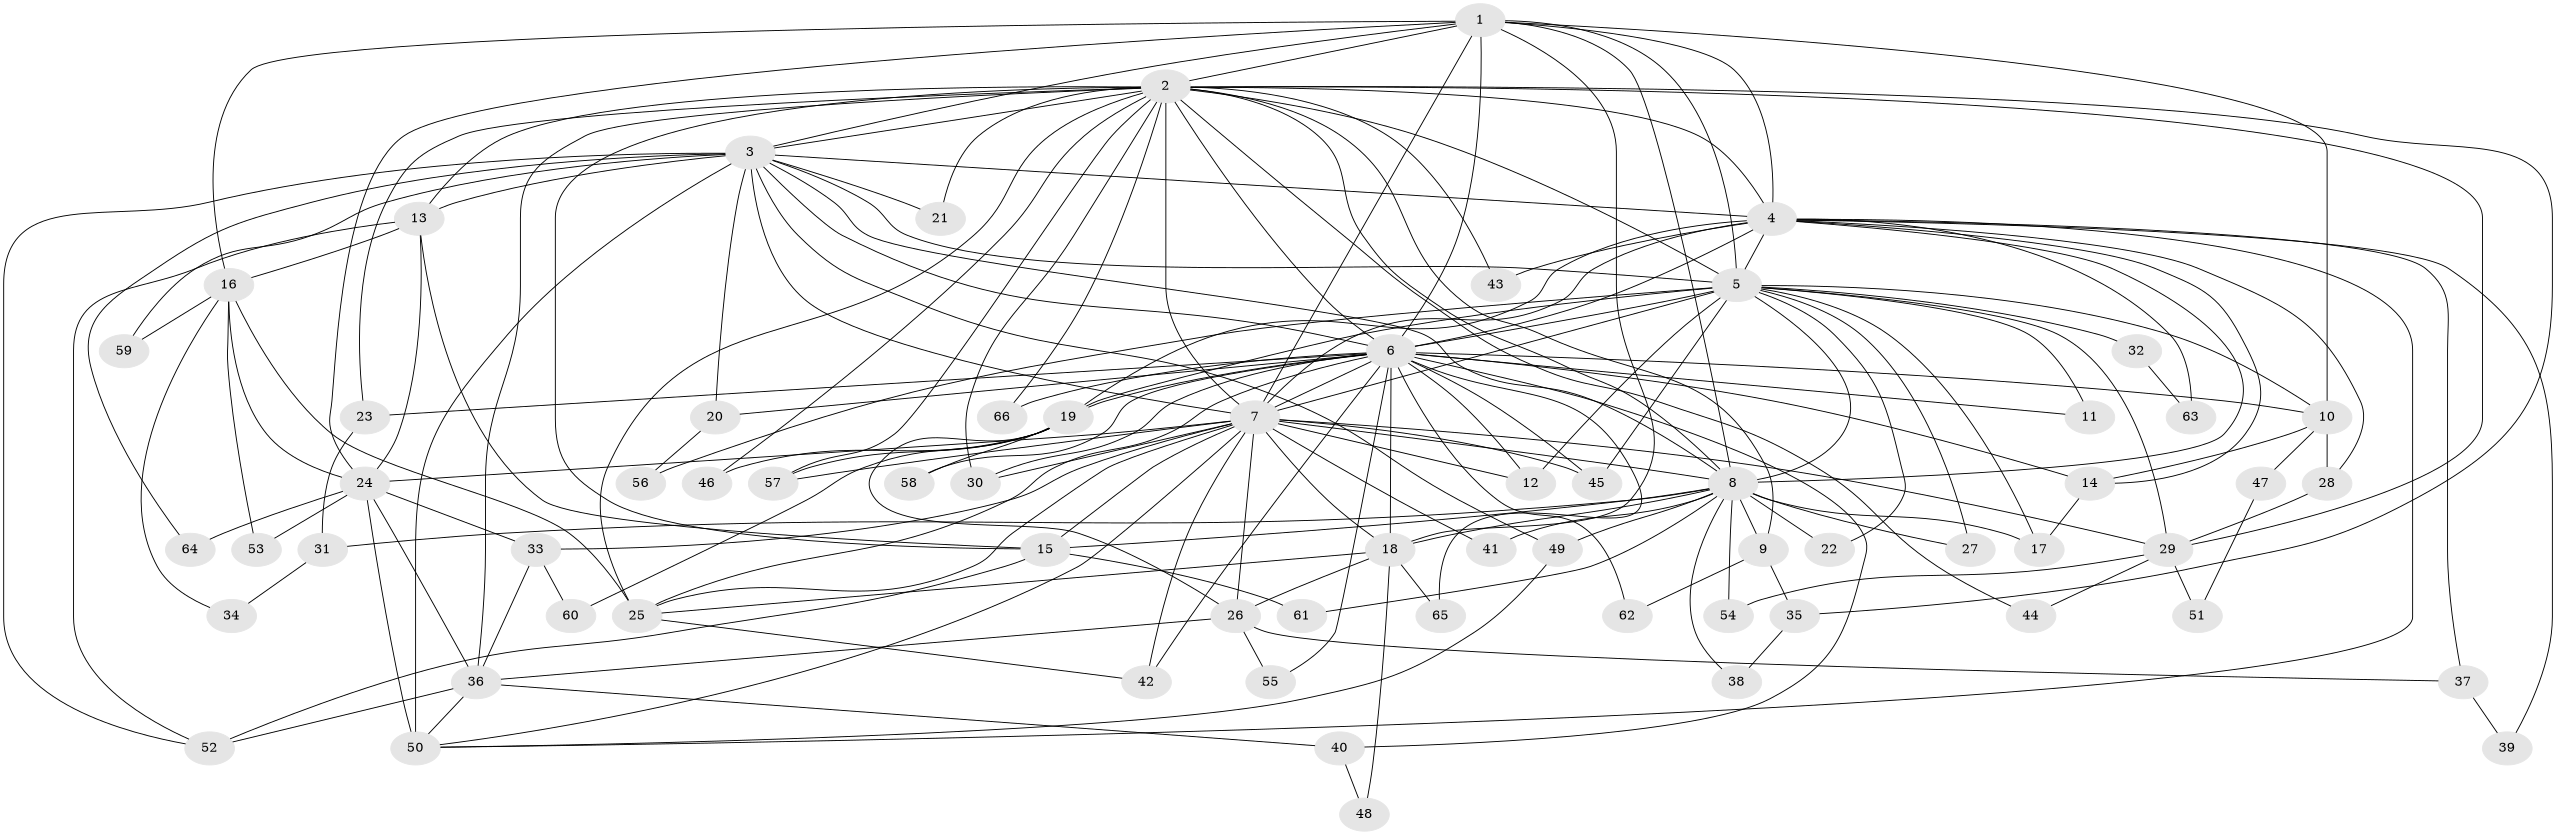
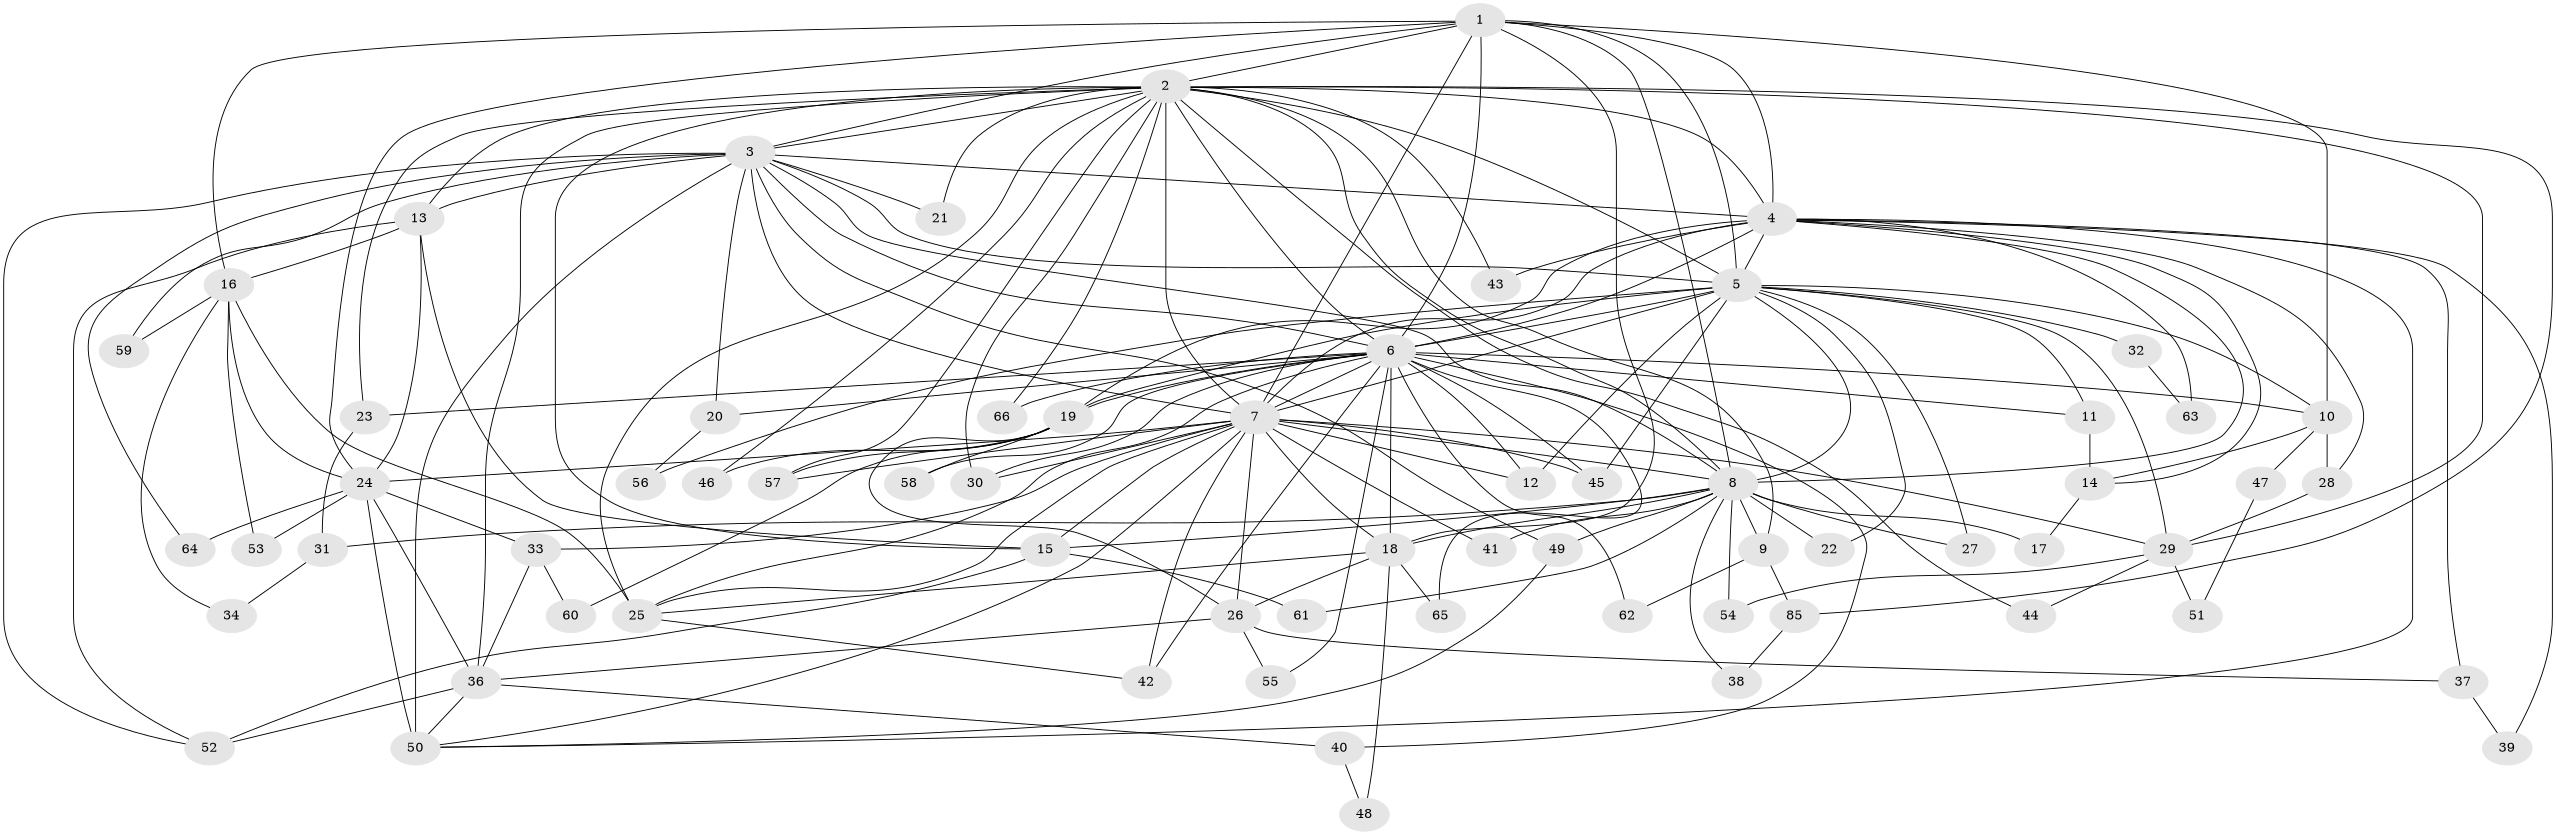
(1923, 365) -> none
(1745, 396) -> (2090, 451)
(1795, 616) -> (1795, 616)
